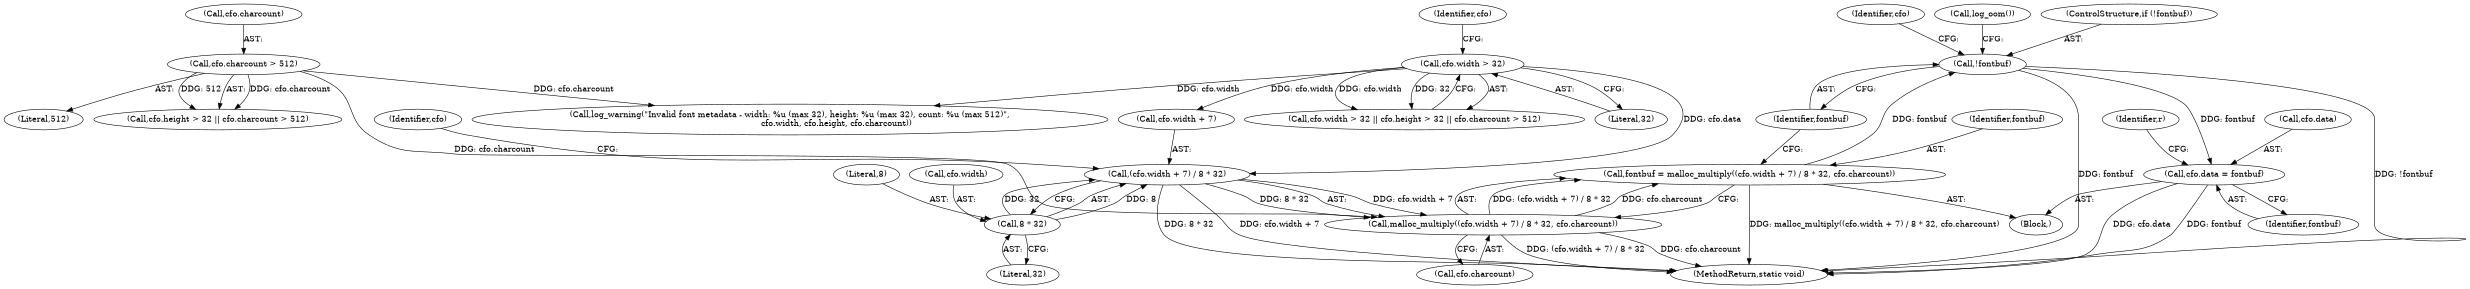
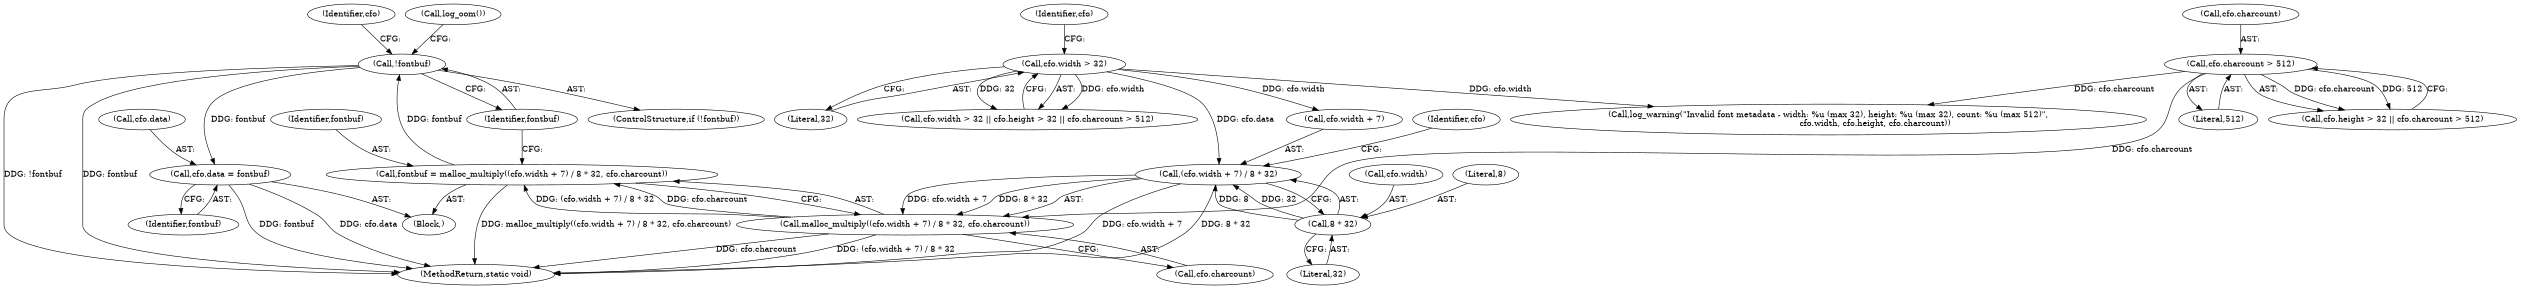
(2057, 39) -> (537, 87)
none -> (2388, 75)
none -> (2221, 94)
(2141, 120) -> none
